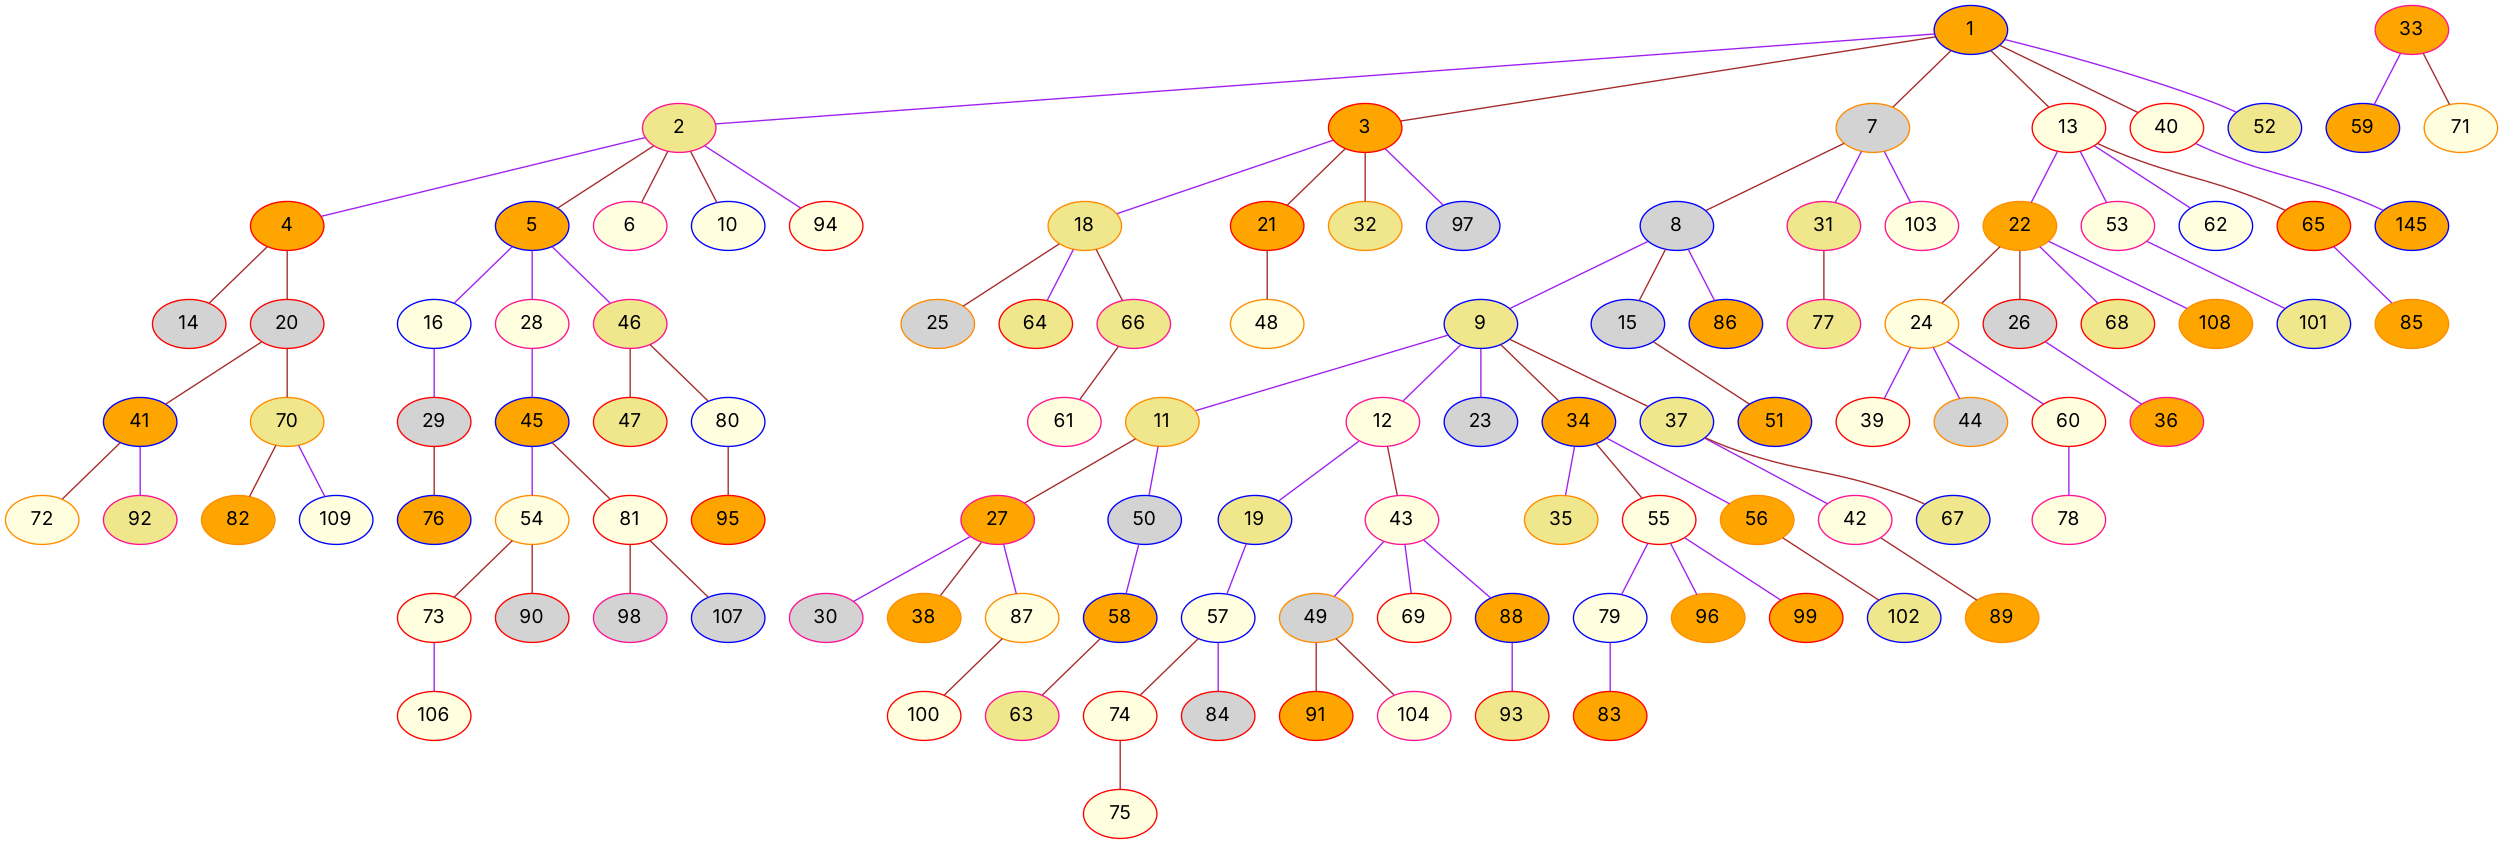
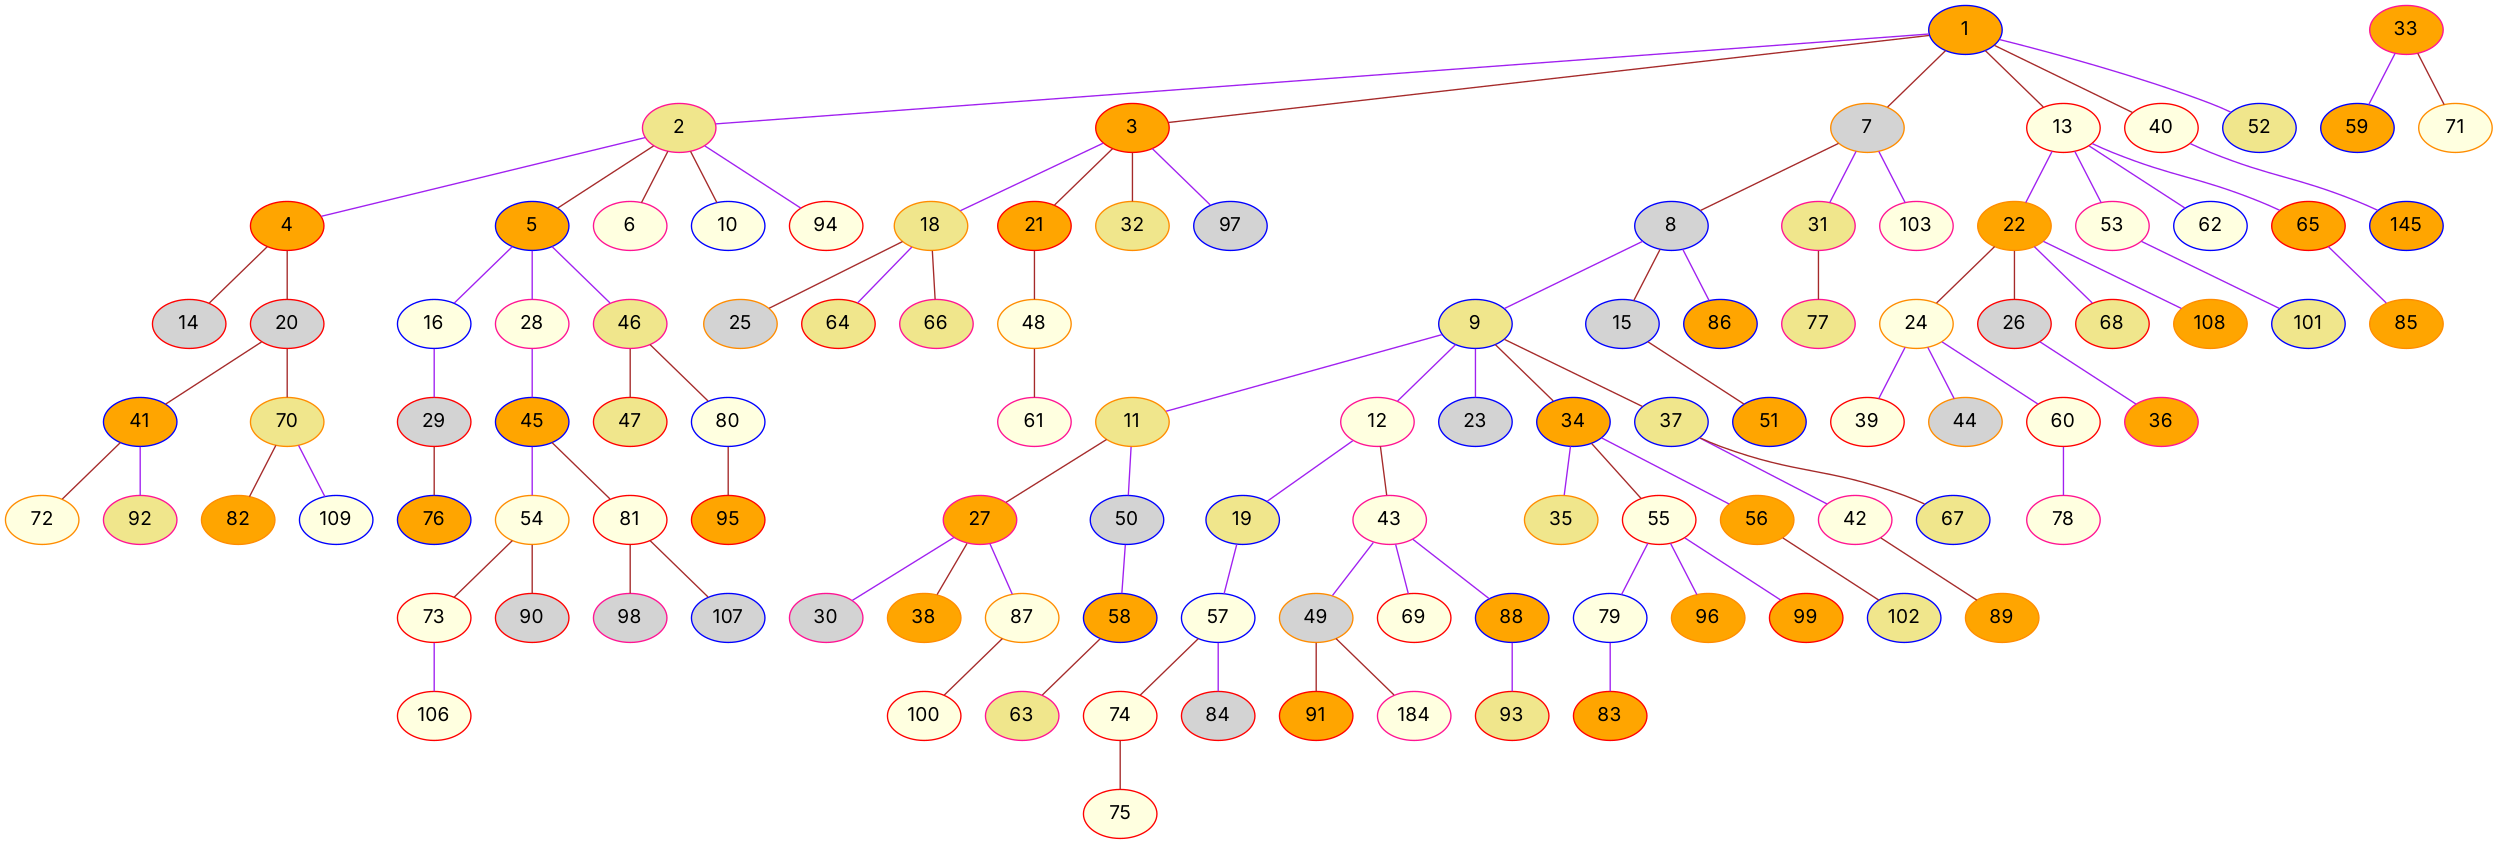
(2191, 177) -> (2186, 177)
(1099, 373) -> (1034, 373)
(1414, 716) -> (1414, 716)
